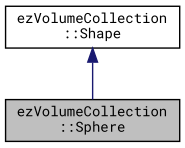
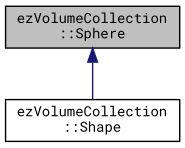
(93, 81) -> (93, 81)
